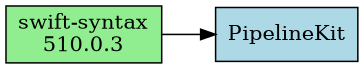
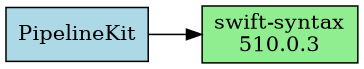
(181, 34) -> (167, 34)
